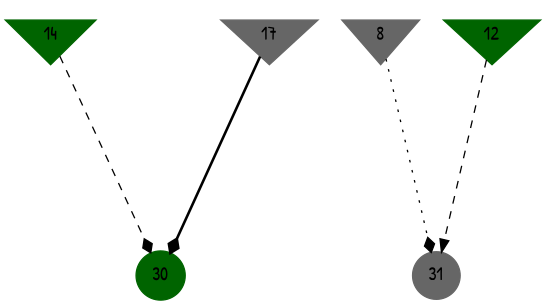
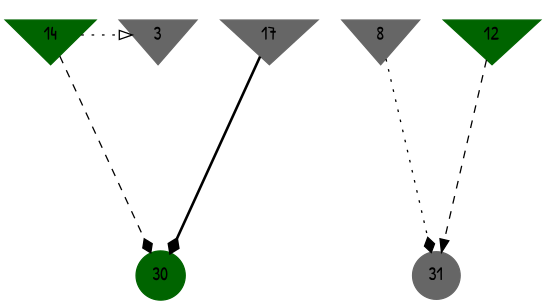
none -> (158, 35)
